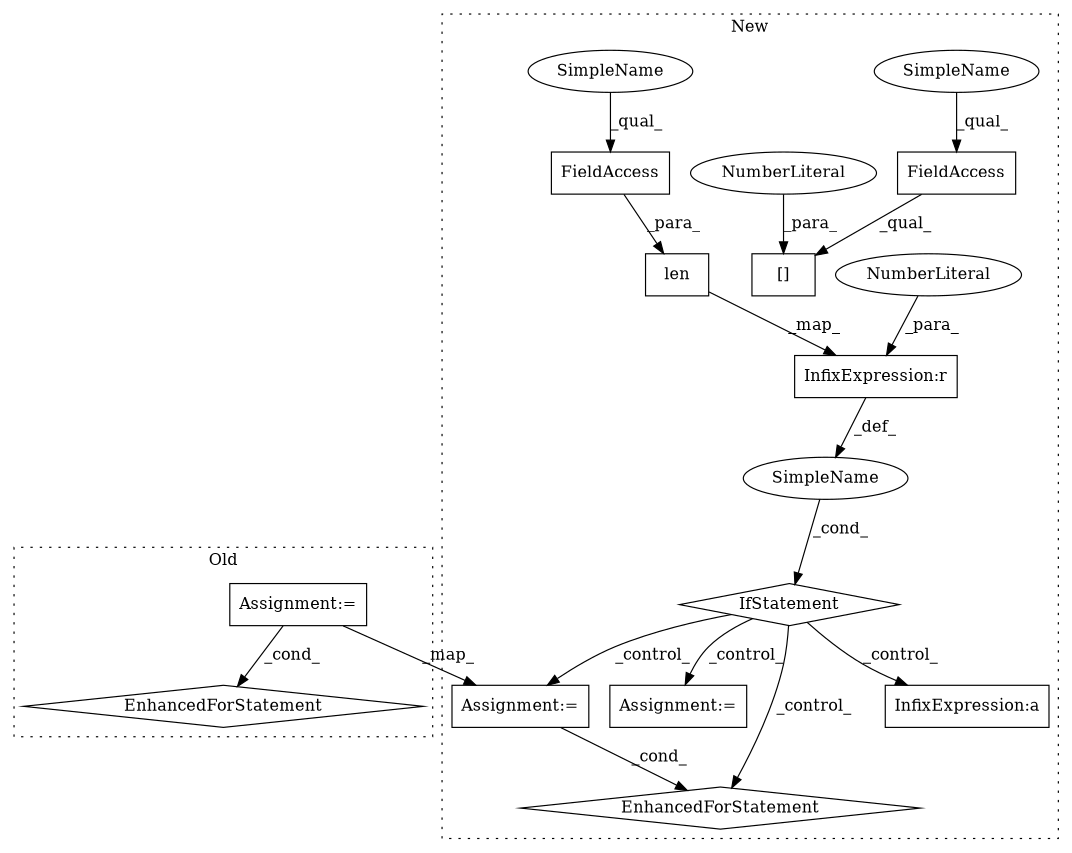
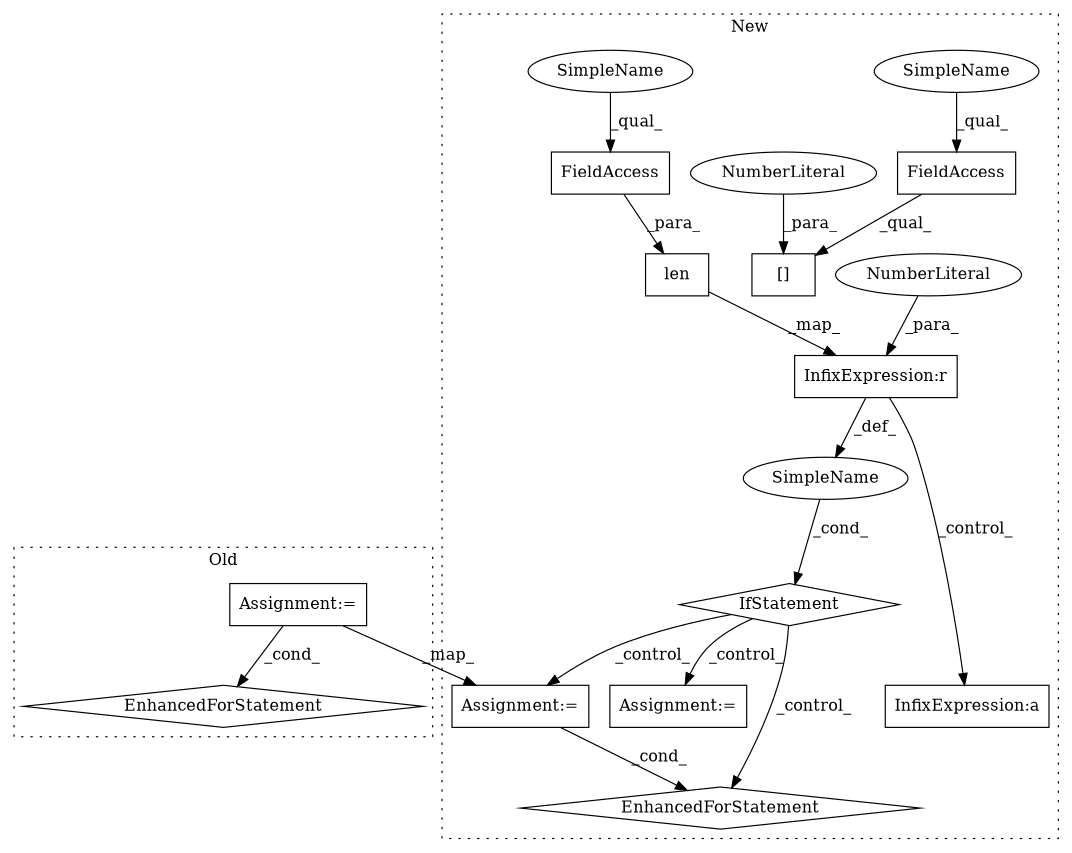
(849, 655) -> (938, 532)
